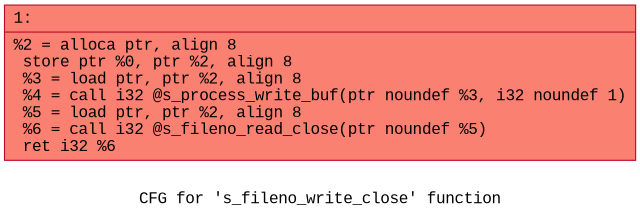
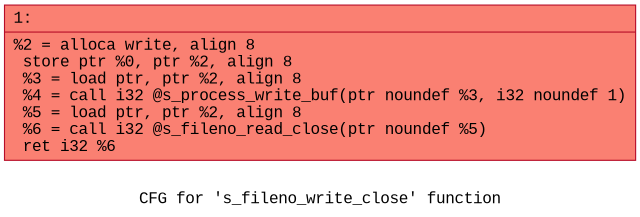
(125, 45) -> (134, 45)
